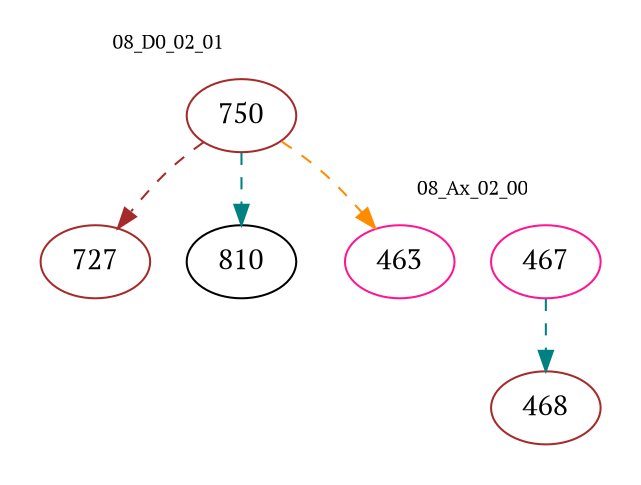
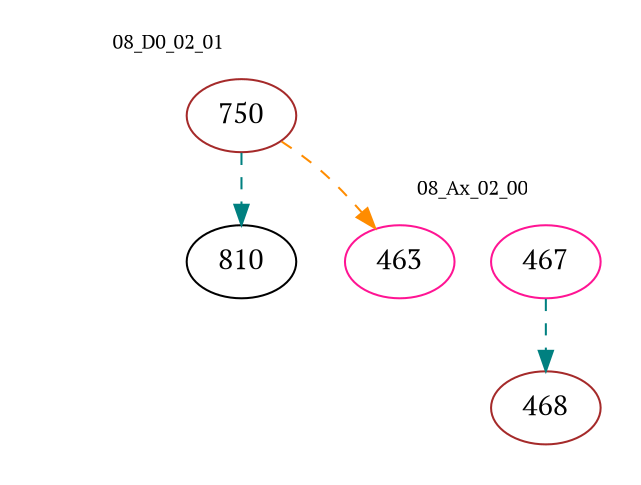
(95, 262) -> none
